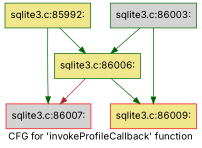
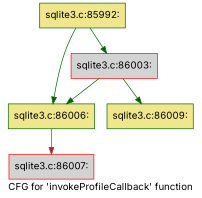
(153, 16) -> (114, 66)
(48, 62) -> (96, 38)
(123, 89) -> none
(153, 116) -> (150, 116)
